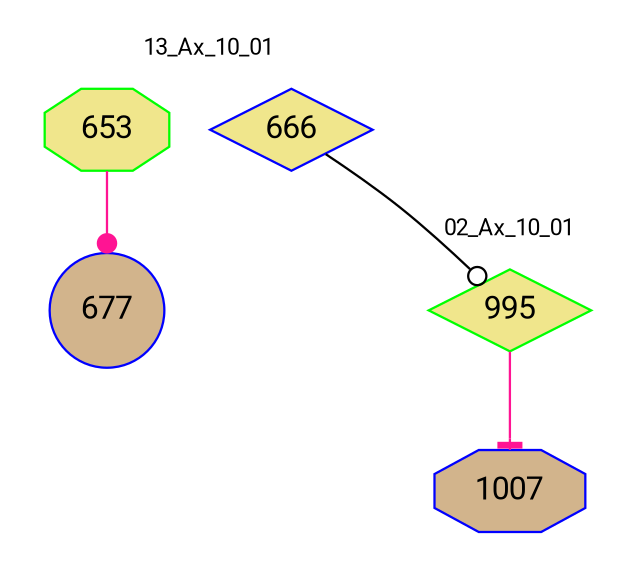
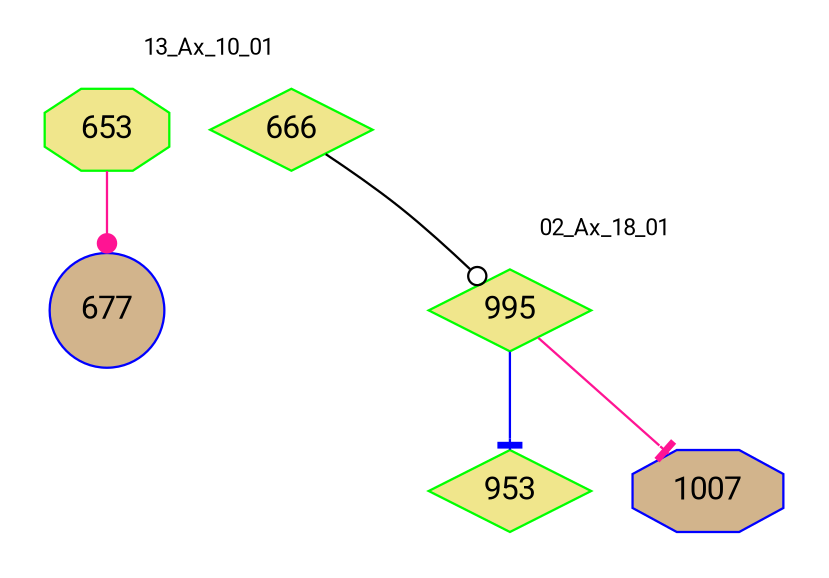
(291, 130) -> (291, 130)
(510, 230) -> (606, 230)
none -> (510, 491)
